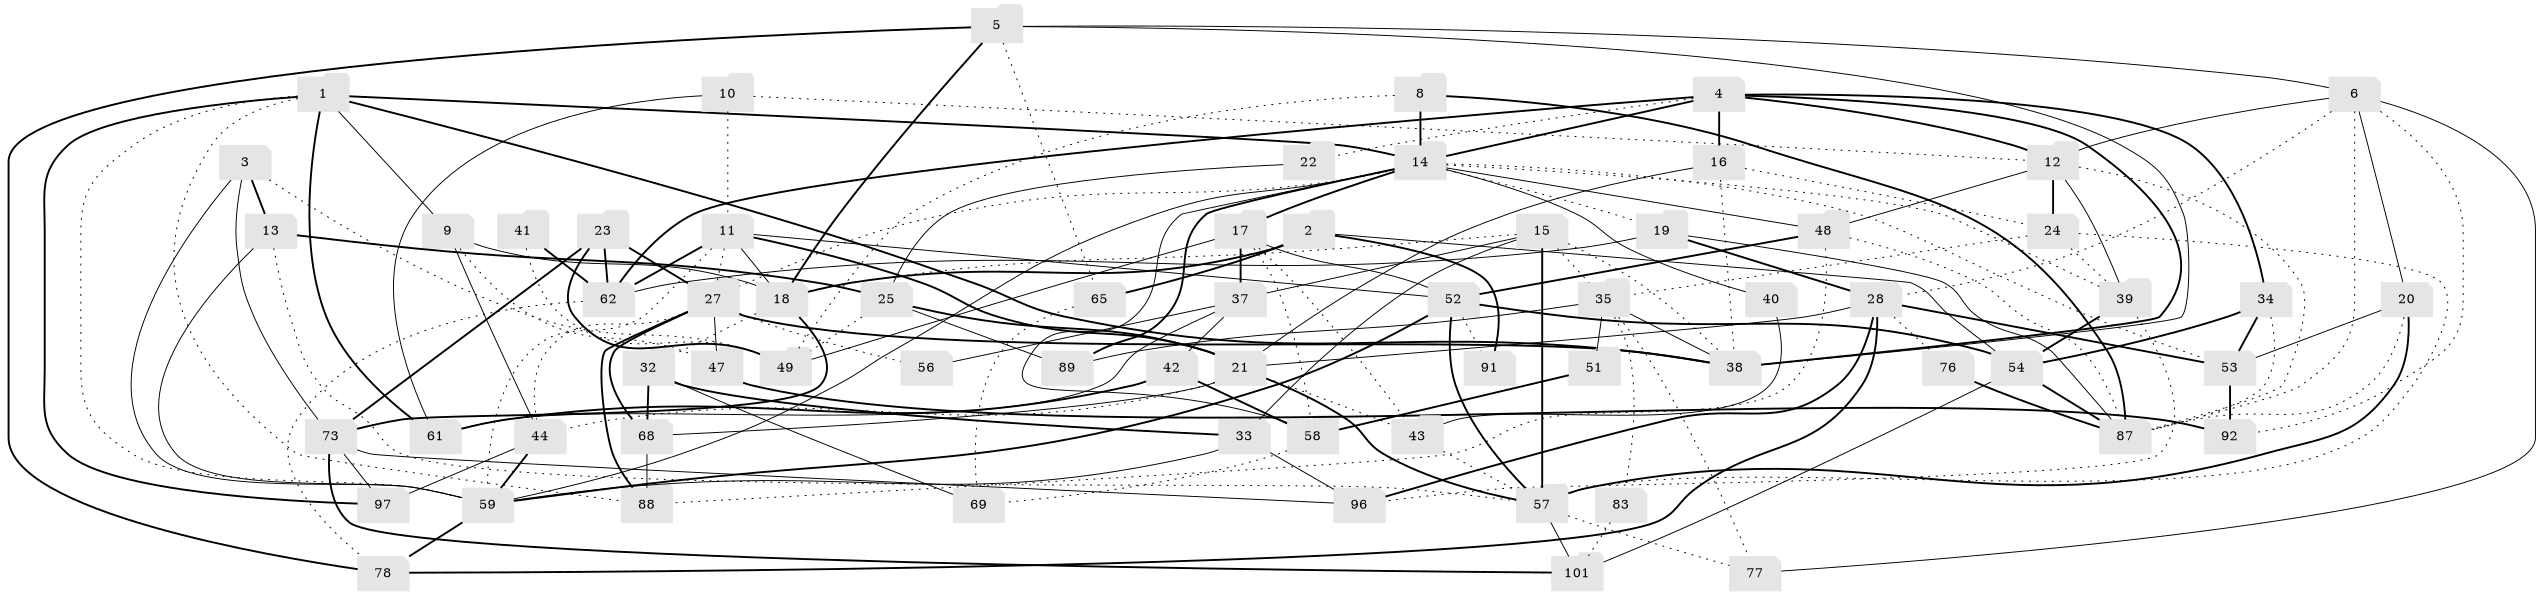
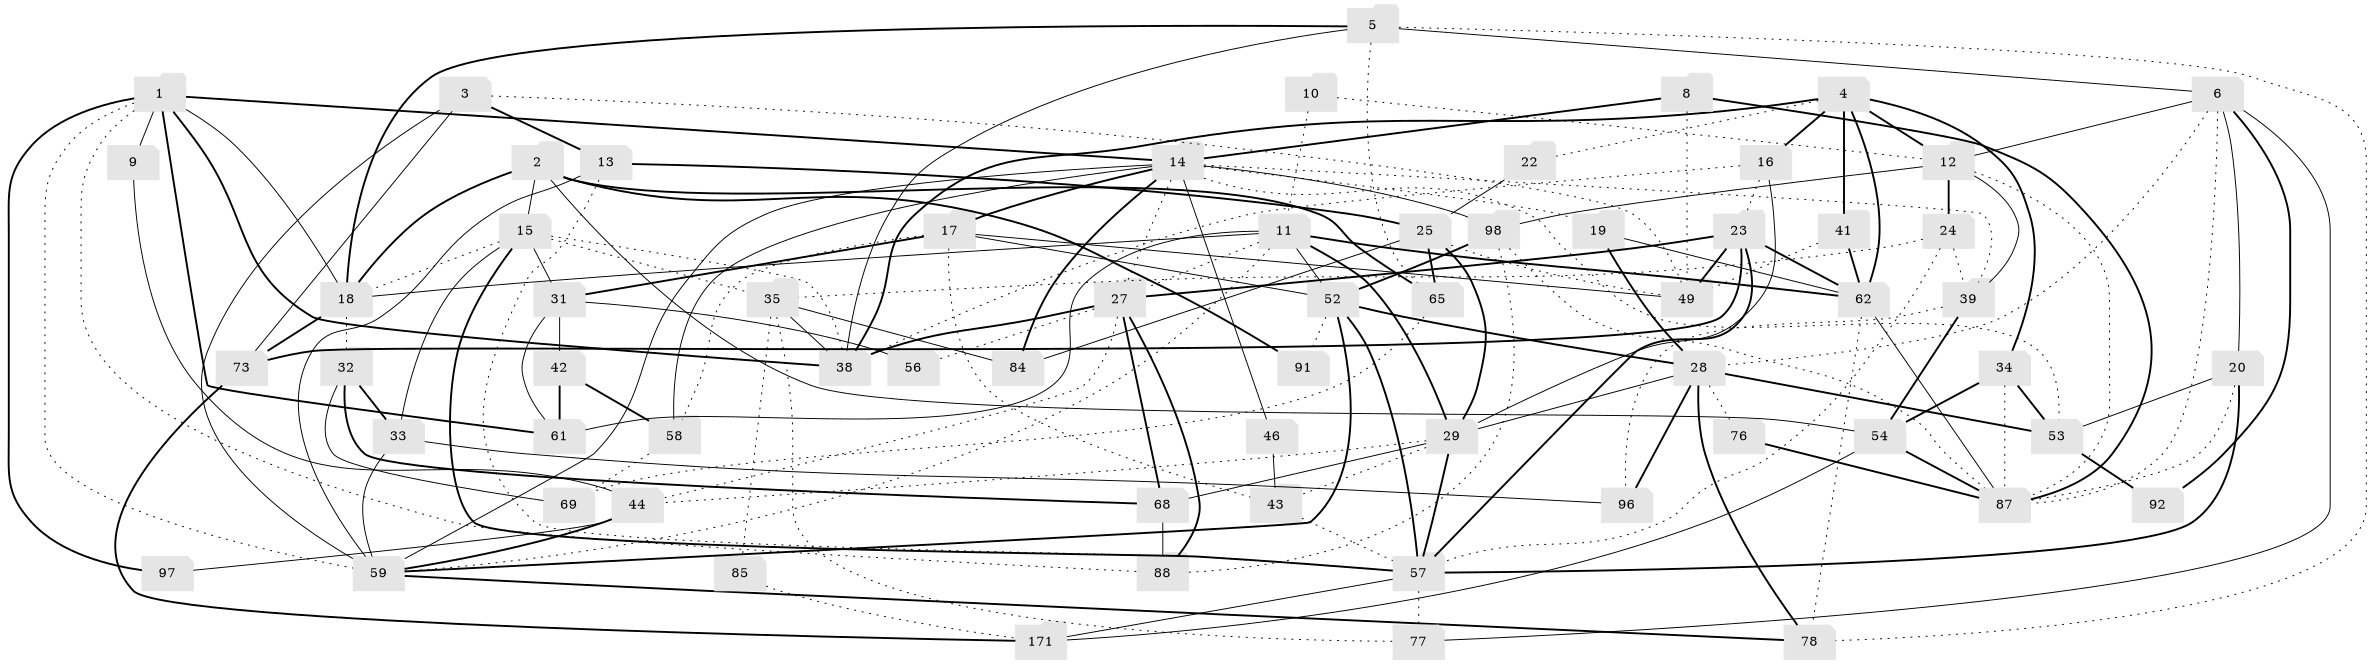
(151, 97) -> (2350, 117)
(1570, 128) -> (1844, 163)
(451, 175) -> (969, 413)
(1886, 196) -> (1751, 202)
none -> (531, 201)
(1824, 231) -> (1494, 231)
(615, 264) -> (272, 187)
none -> (1432, 266)
(1925, 277) -> (1931, 398)
(1241, 300) -> (560, 300)
(1771, 300) -> (1272, 437)
(2461, 322) -> (2290, 312)
(1672, 324) -> (1500, 335)
(717, 368) -> none
(1067, 368) -> (1018, 368)
(1241, 368) -> (1452, 437)
(1595, 368) -> none
none -> (1600, 387)
(357, 471) -> none
(698, 473) -> none
(1621, 505) -> (740, 574)
(1577, 574) -> (1041, 642)
